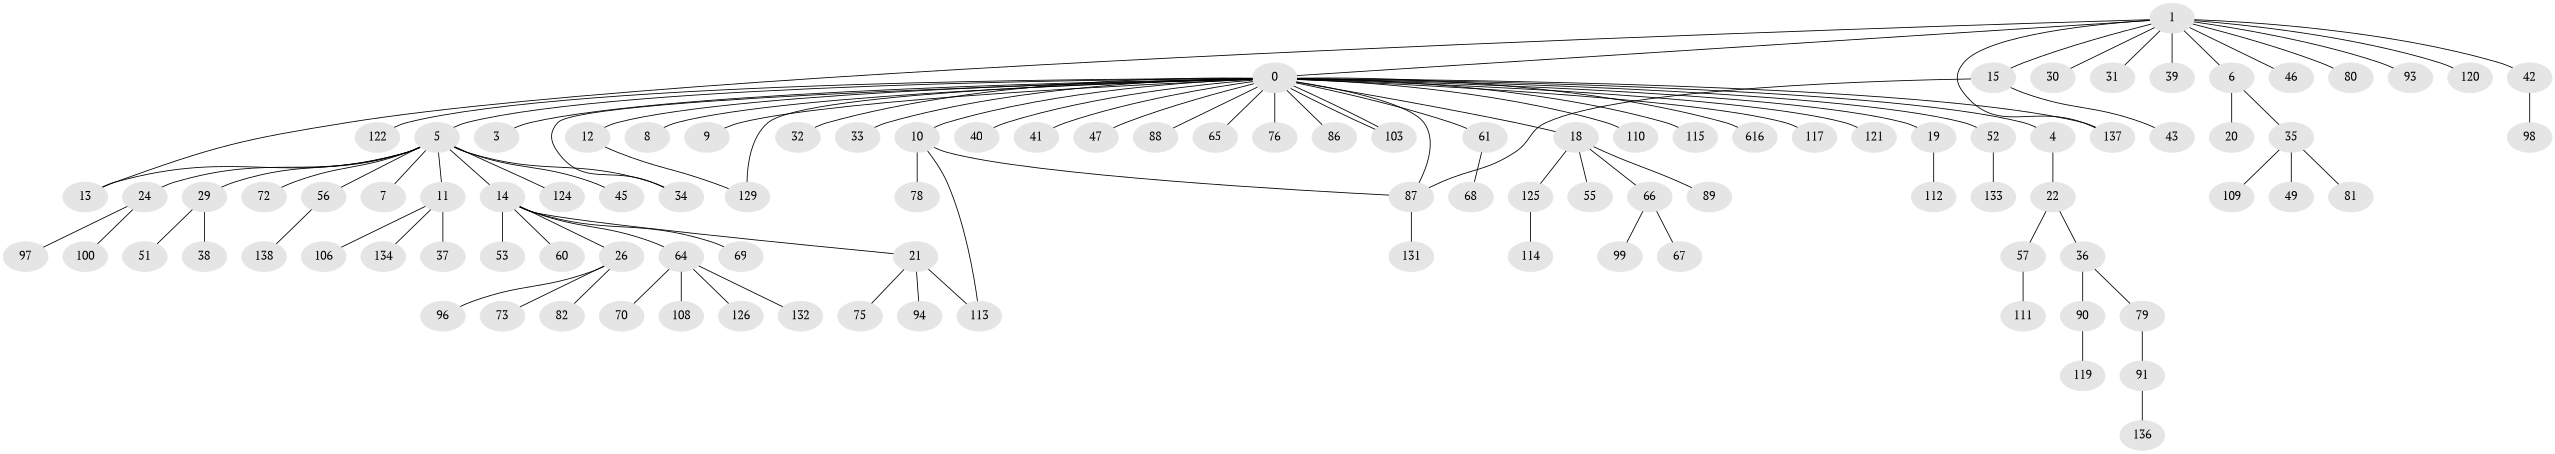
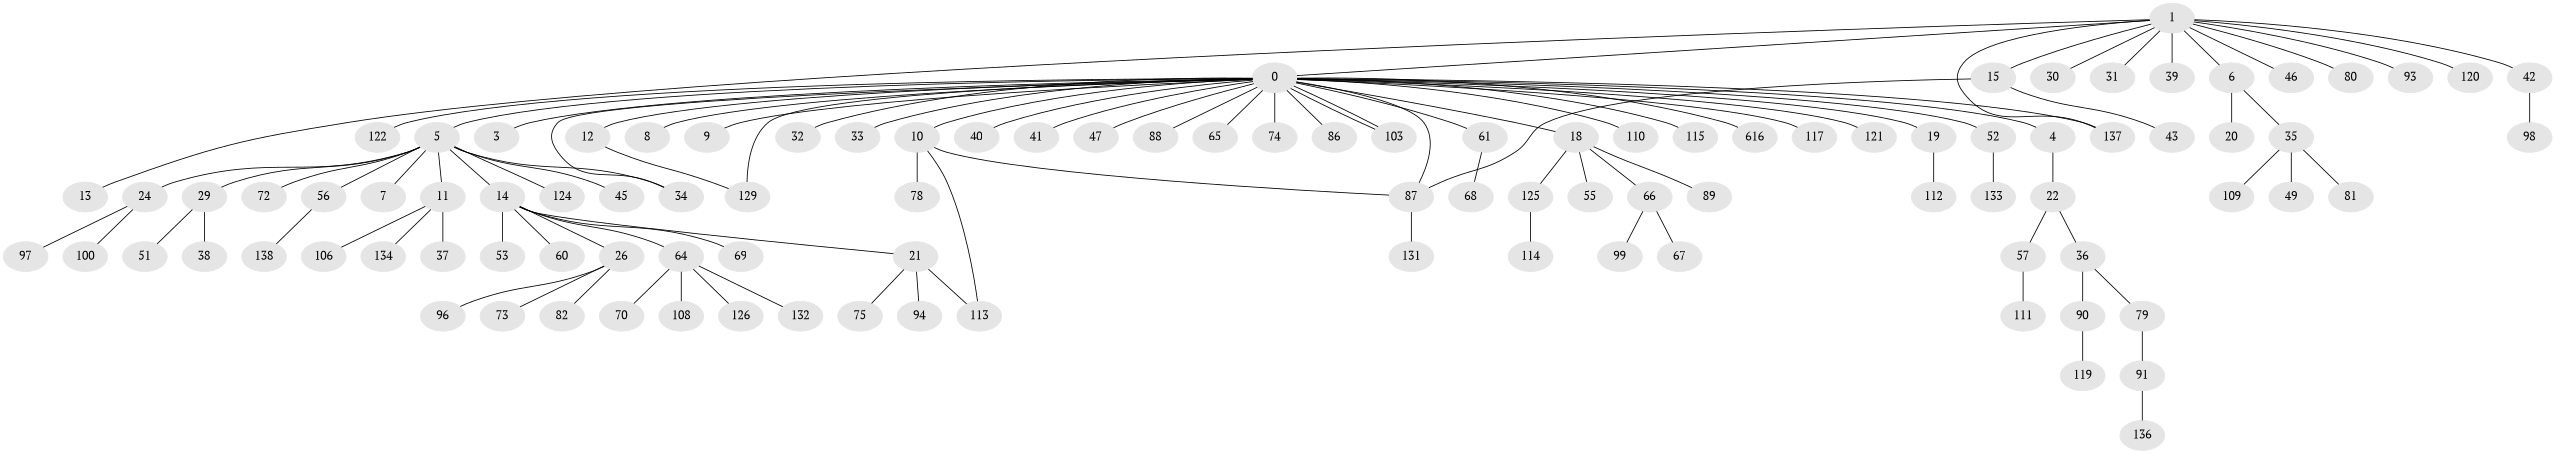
(1275, 137) -> (1275, 137)
(221, 167) -> none
